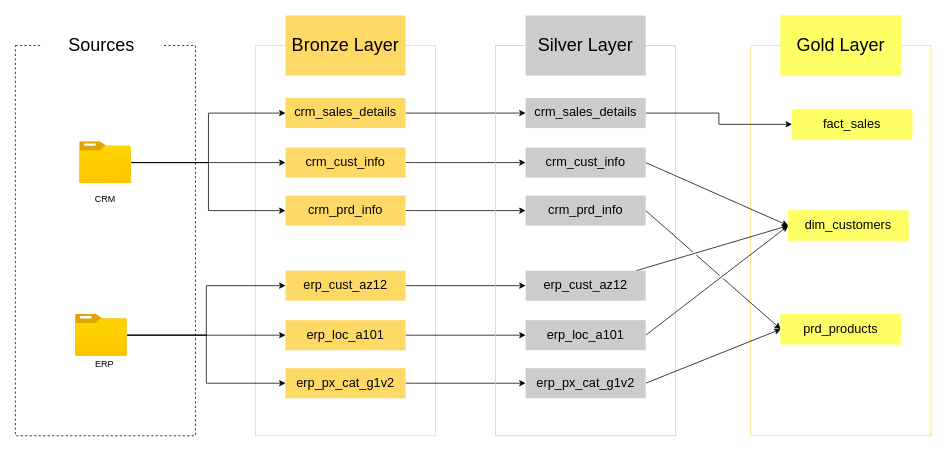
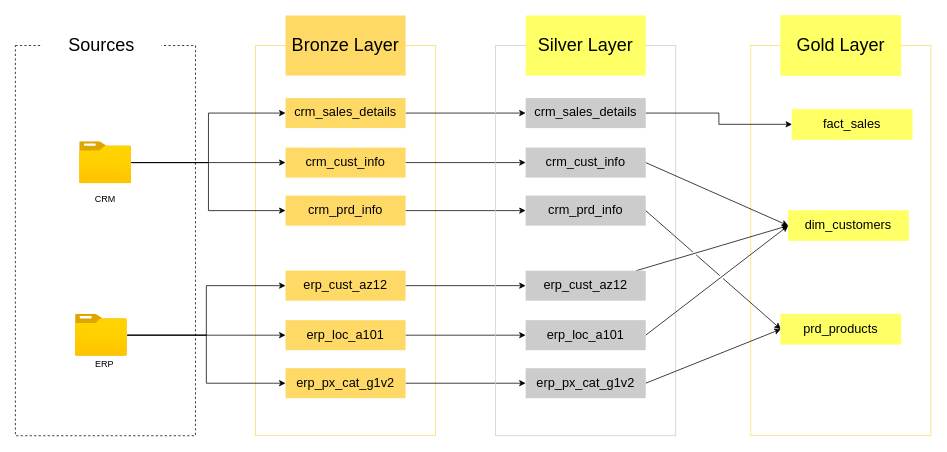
(585, 45) -> (585, 45)
